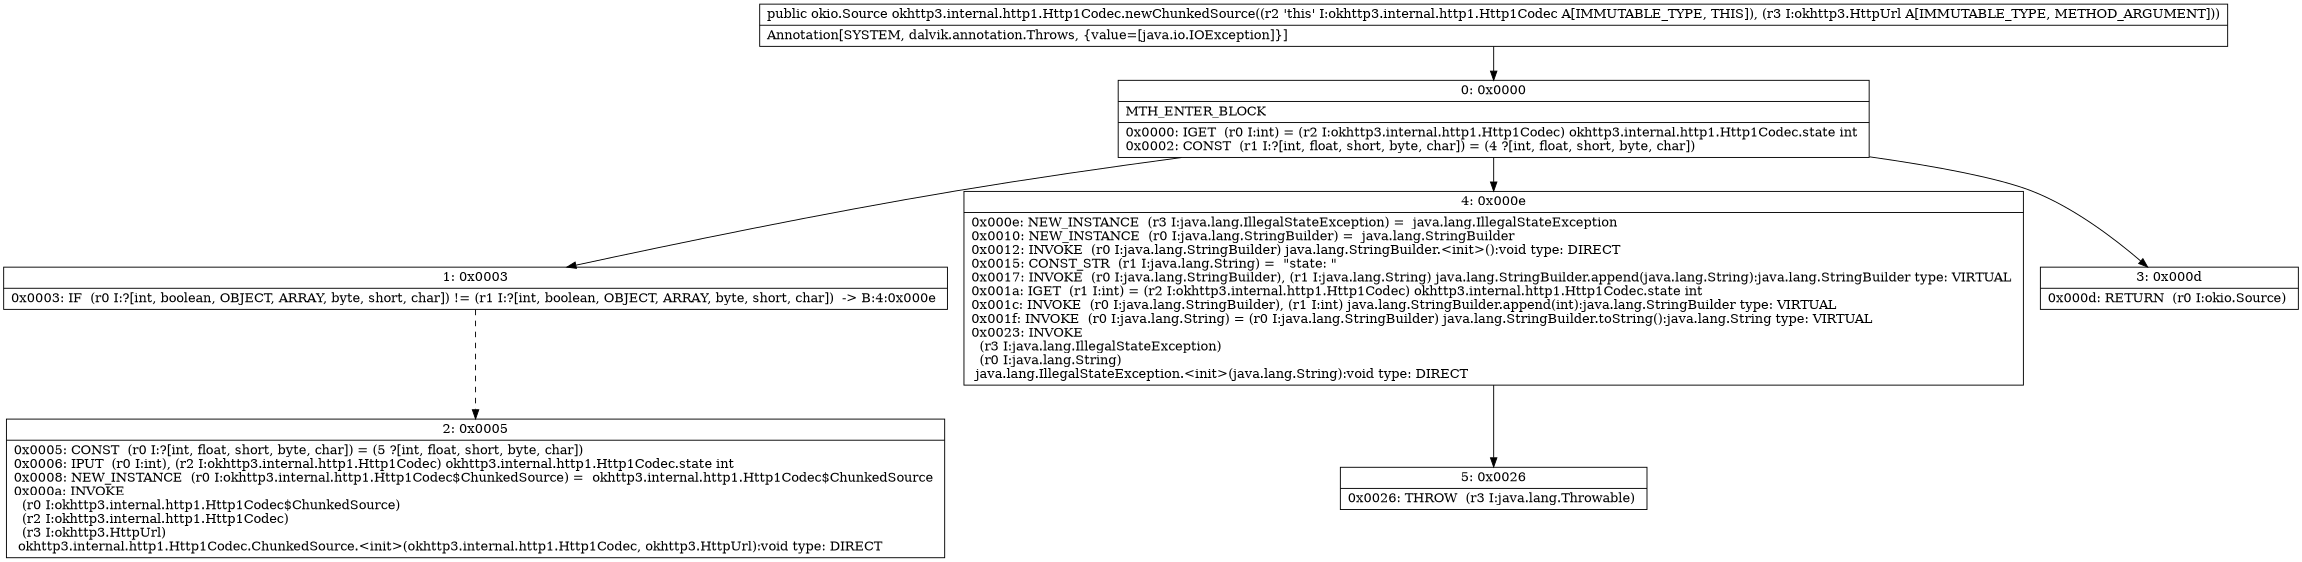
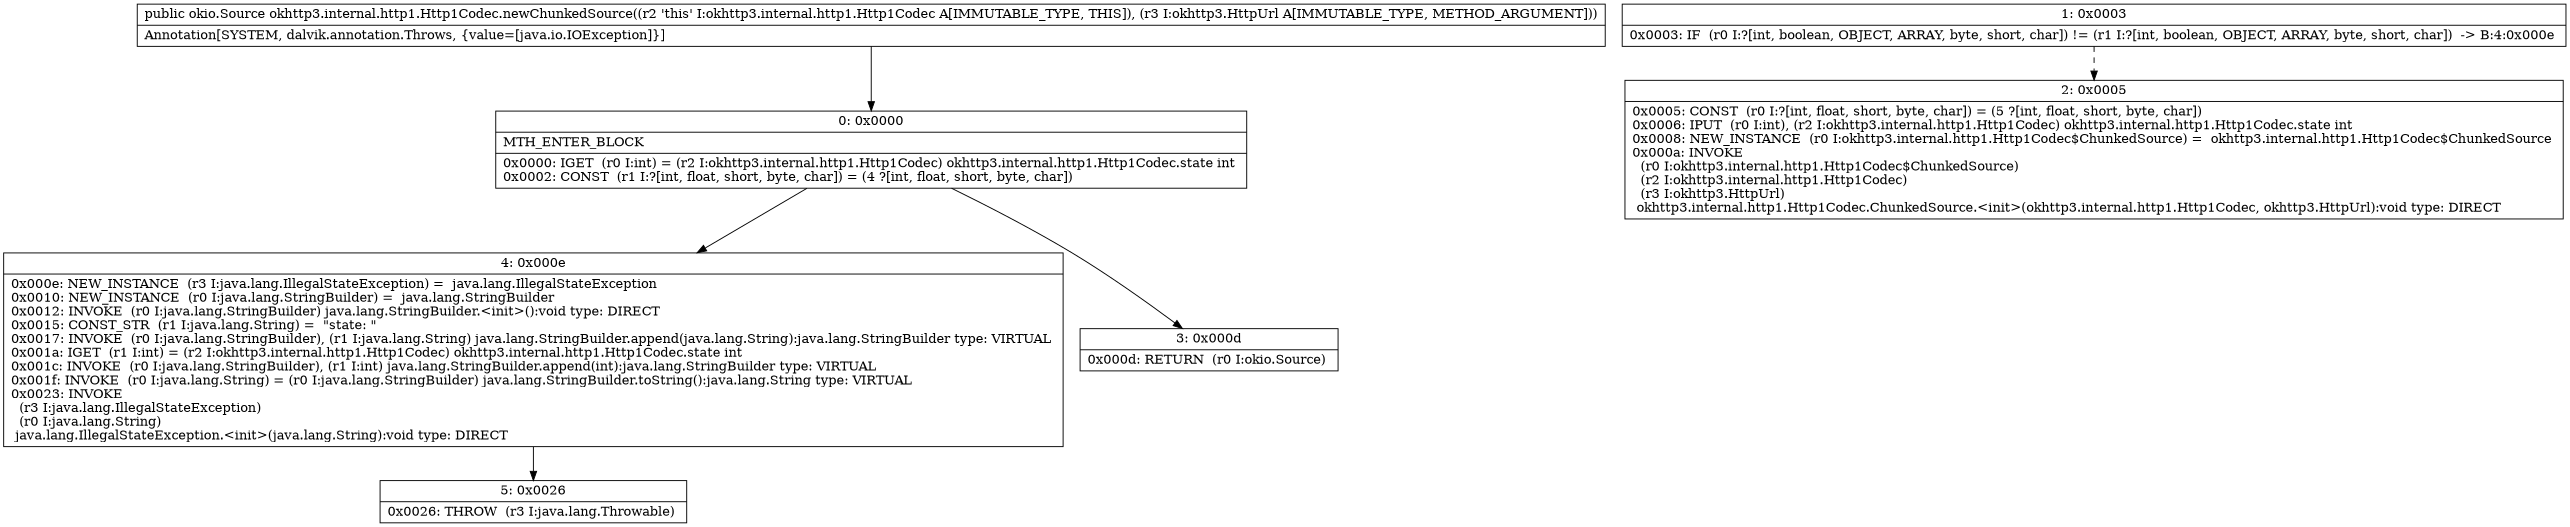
(878, 205) -> none
